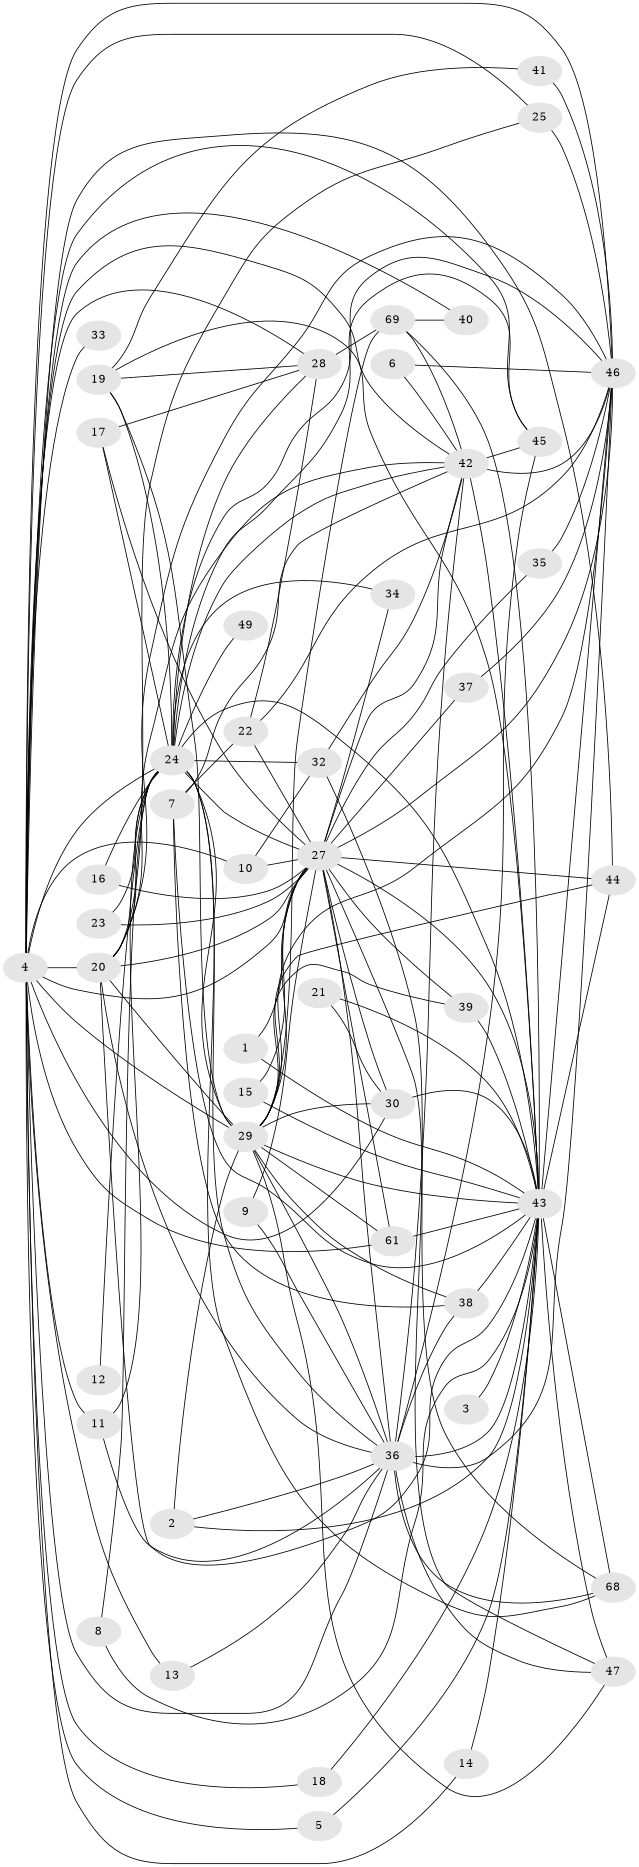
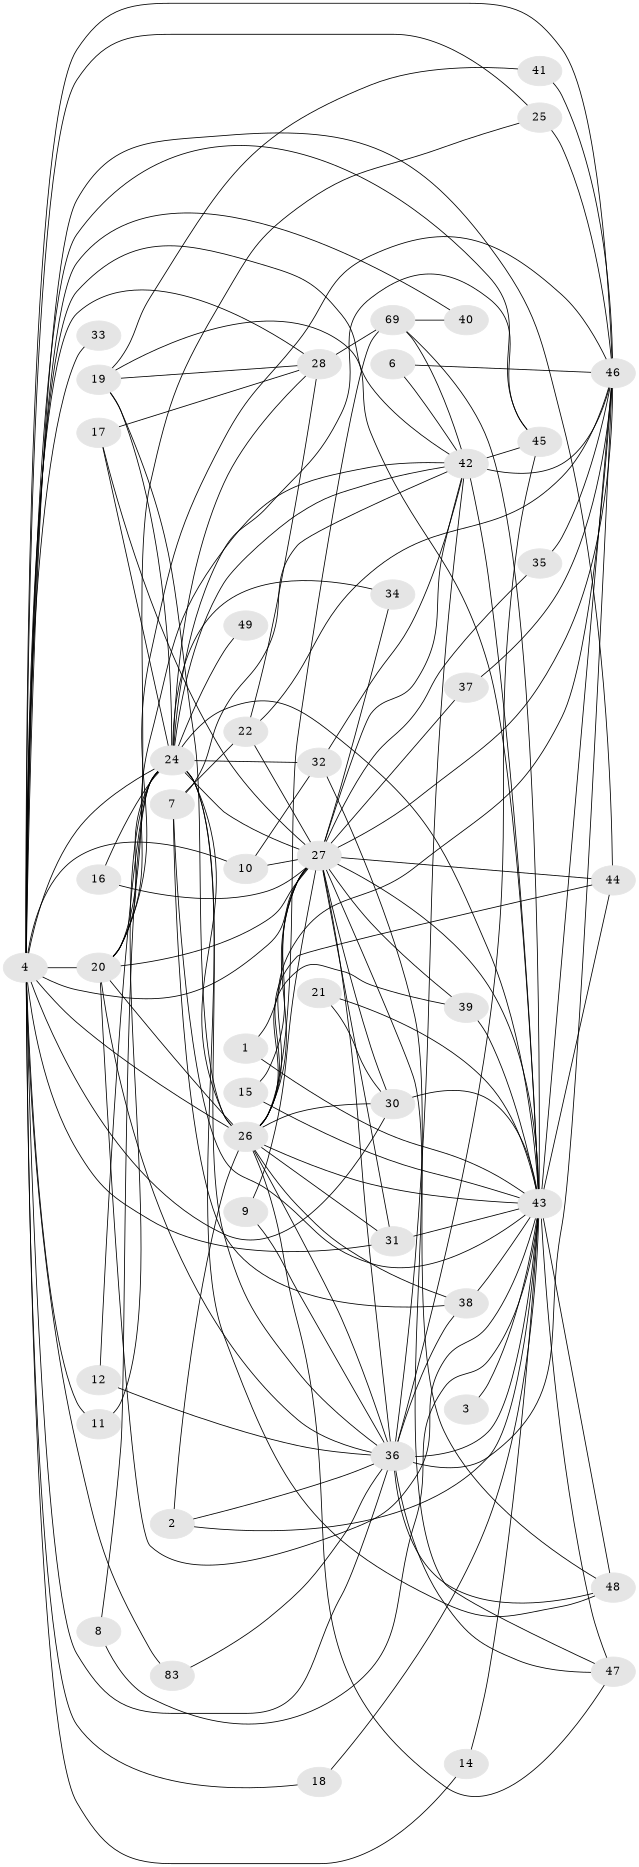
(333, 399) -> none
(99, 924) -> none
(246, 1137) -> (246, 1137)
(393, 1241) -> (393, 1241)
(227, 1558) -> (242, 1431)
(613, 1588) -> (613, 1588)
(172, 1676) -> (172, 1676)
(319, 1826) -> none
